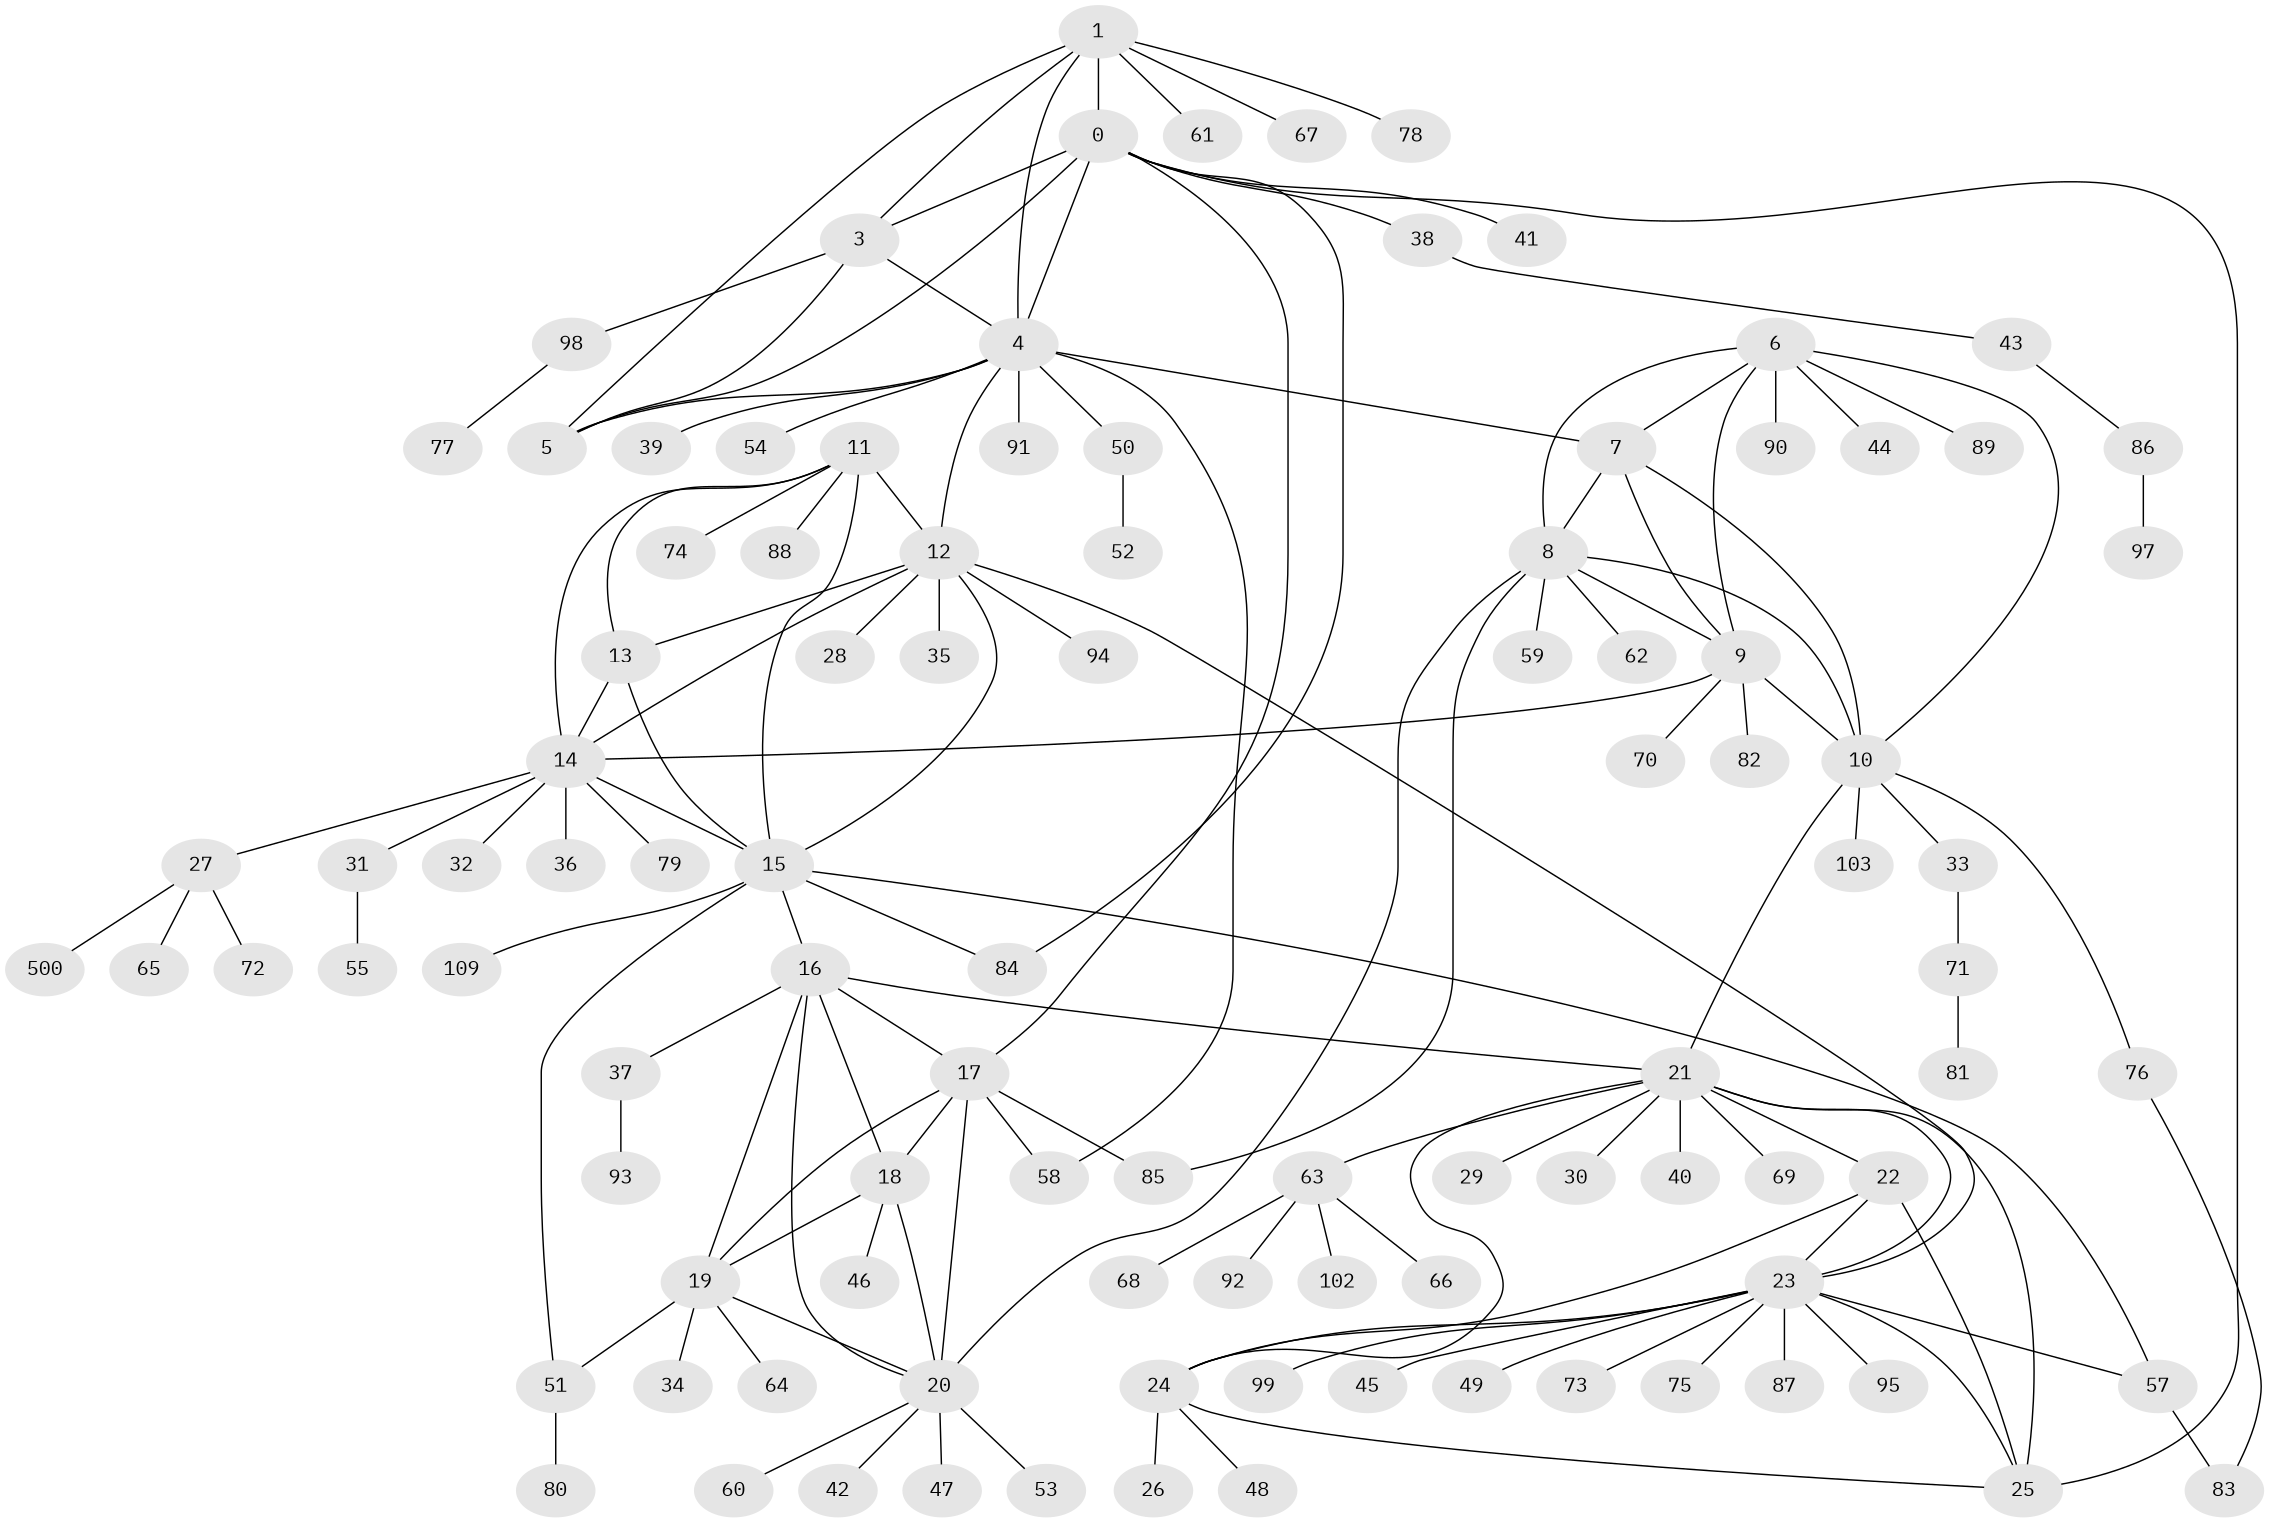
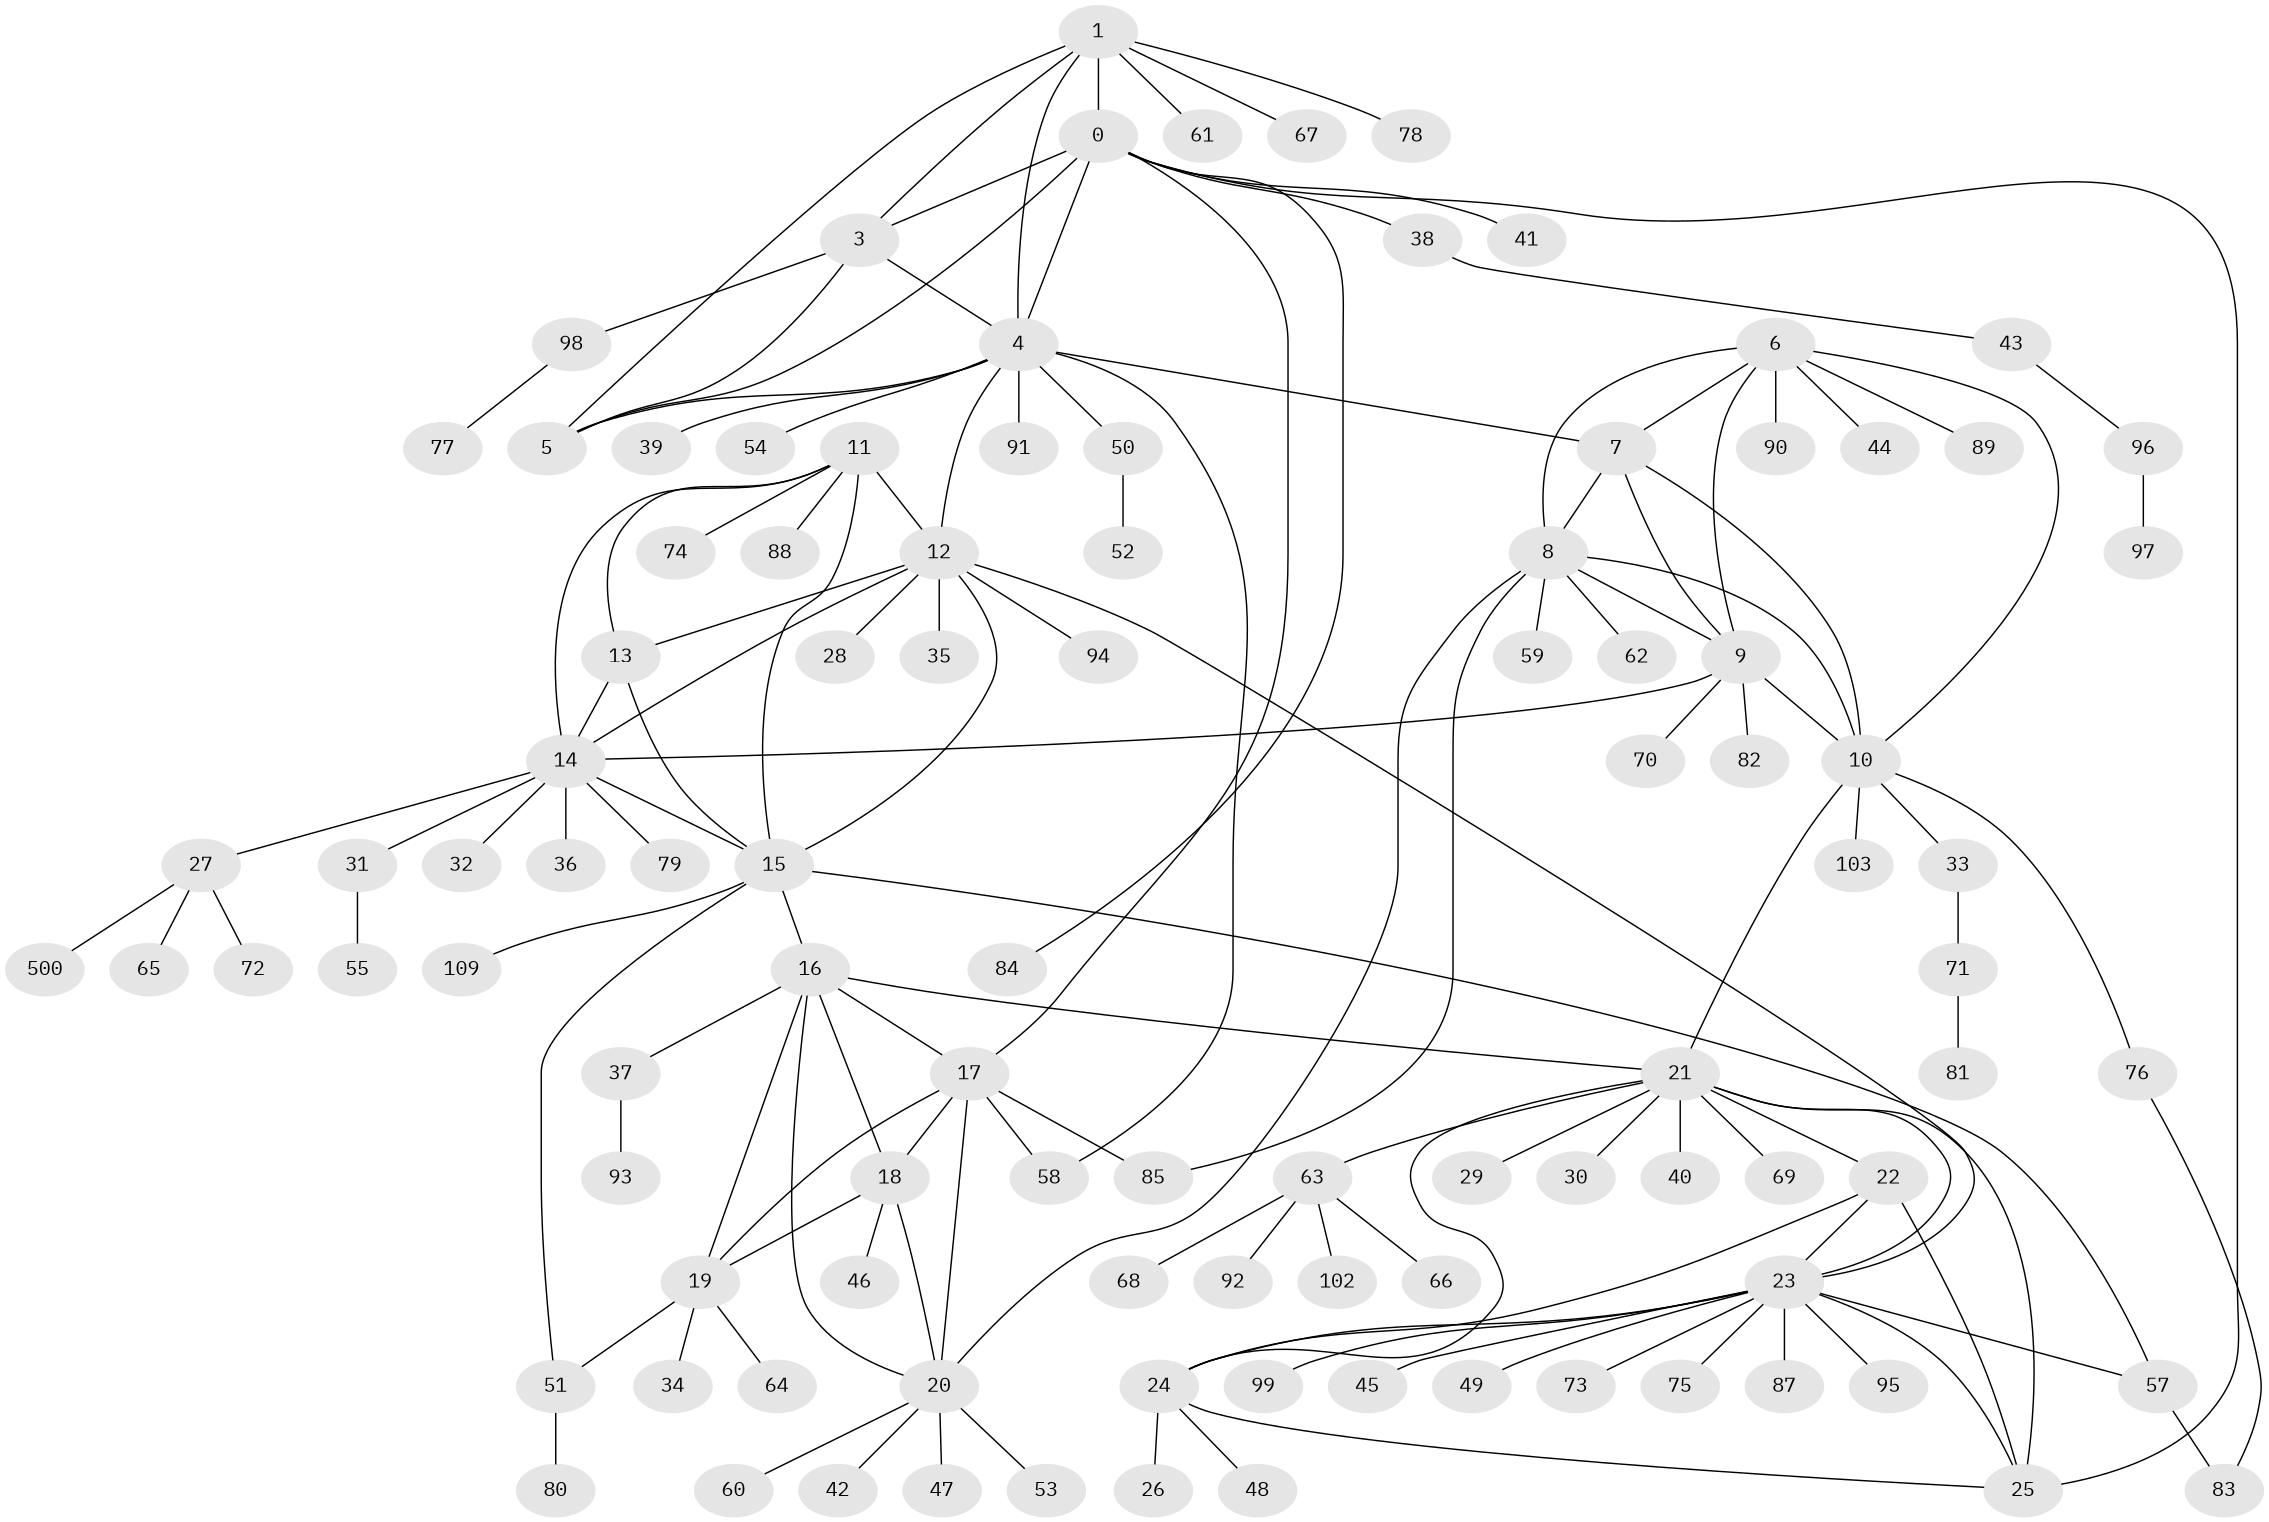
(2143, 449) -> (2143, 449)
(891, 918) -> none
(811, 1331) -> none
